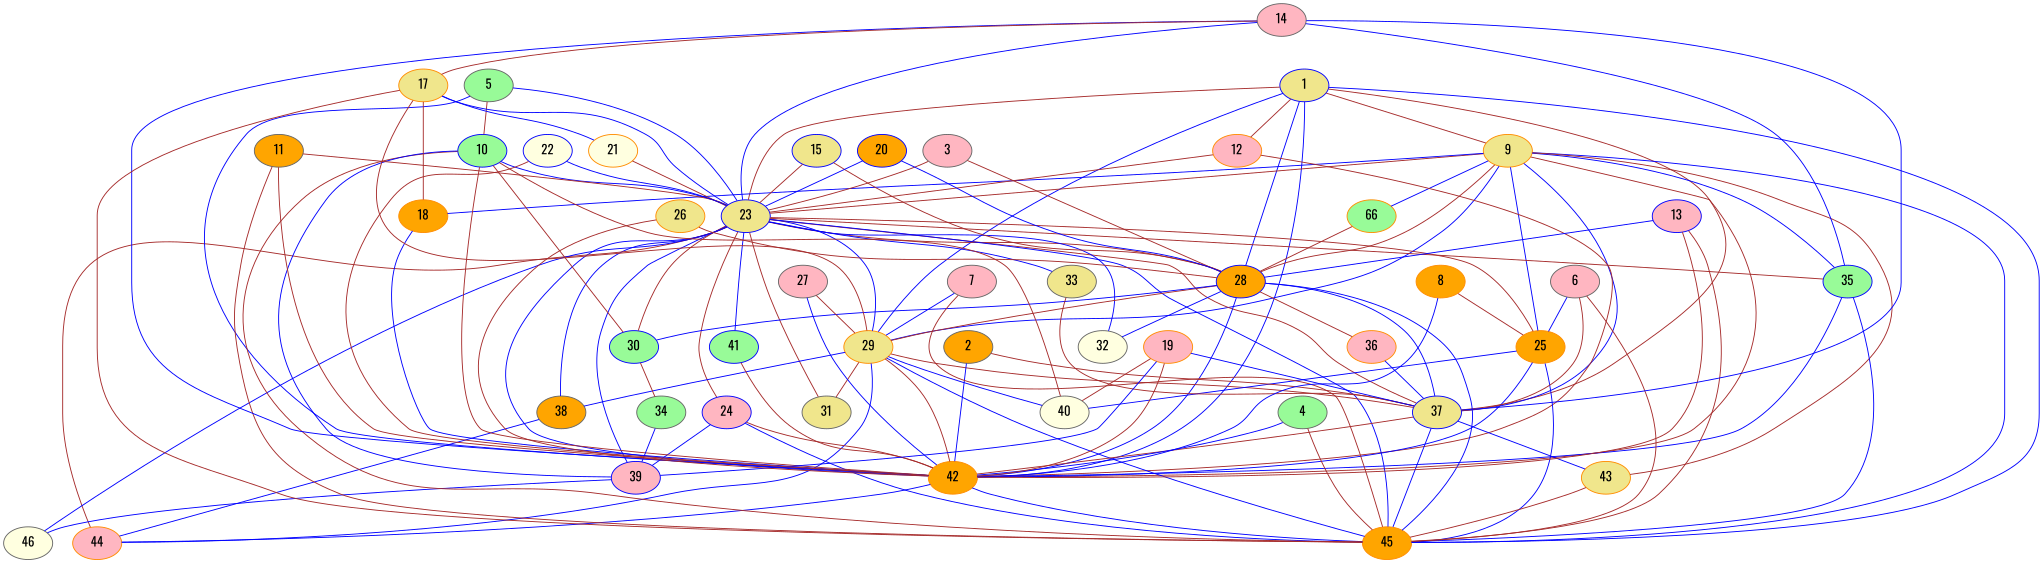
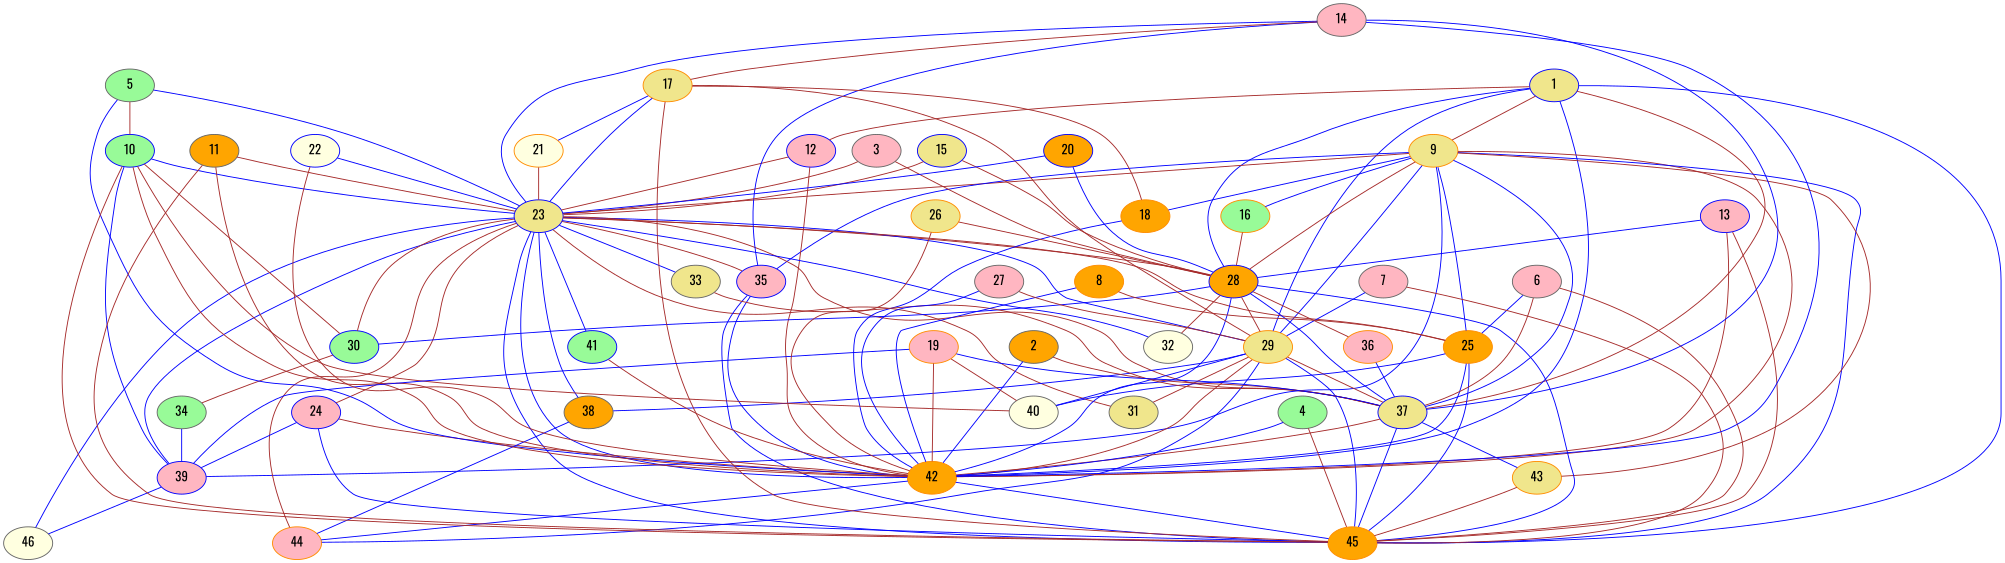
(993, 103) -> none
(1237, 151) -> (811, 151)
(1372, 216) -> (1245, 216)
(1848, 282) -> (761, 282)
(1154, 322) -> (1198, 317)
none -> (984, 448)
